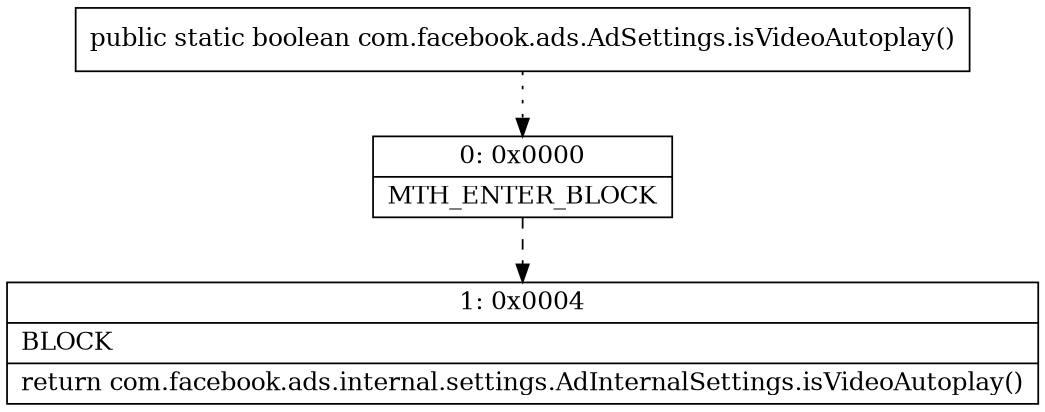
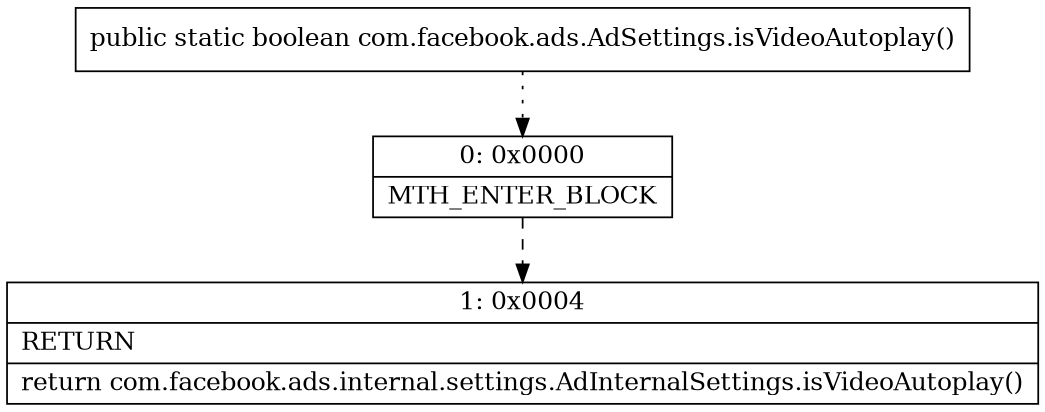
(67, 342) -> (78, 342)
